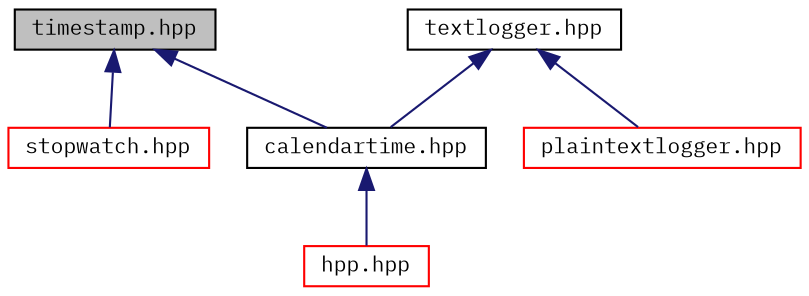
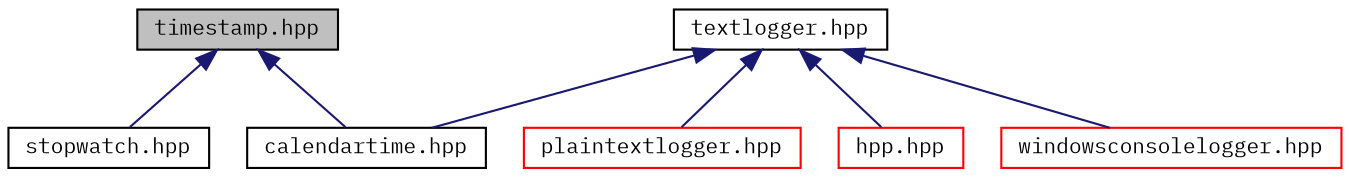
(109, 148) -> (109, 148)
none -> (1171, 148)
(367, 218) -> (848, 96)
